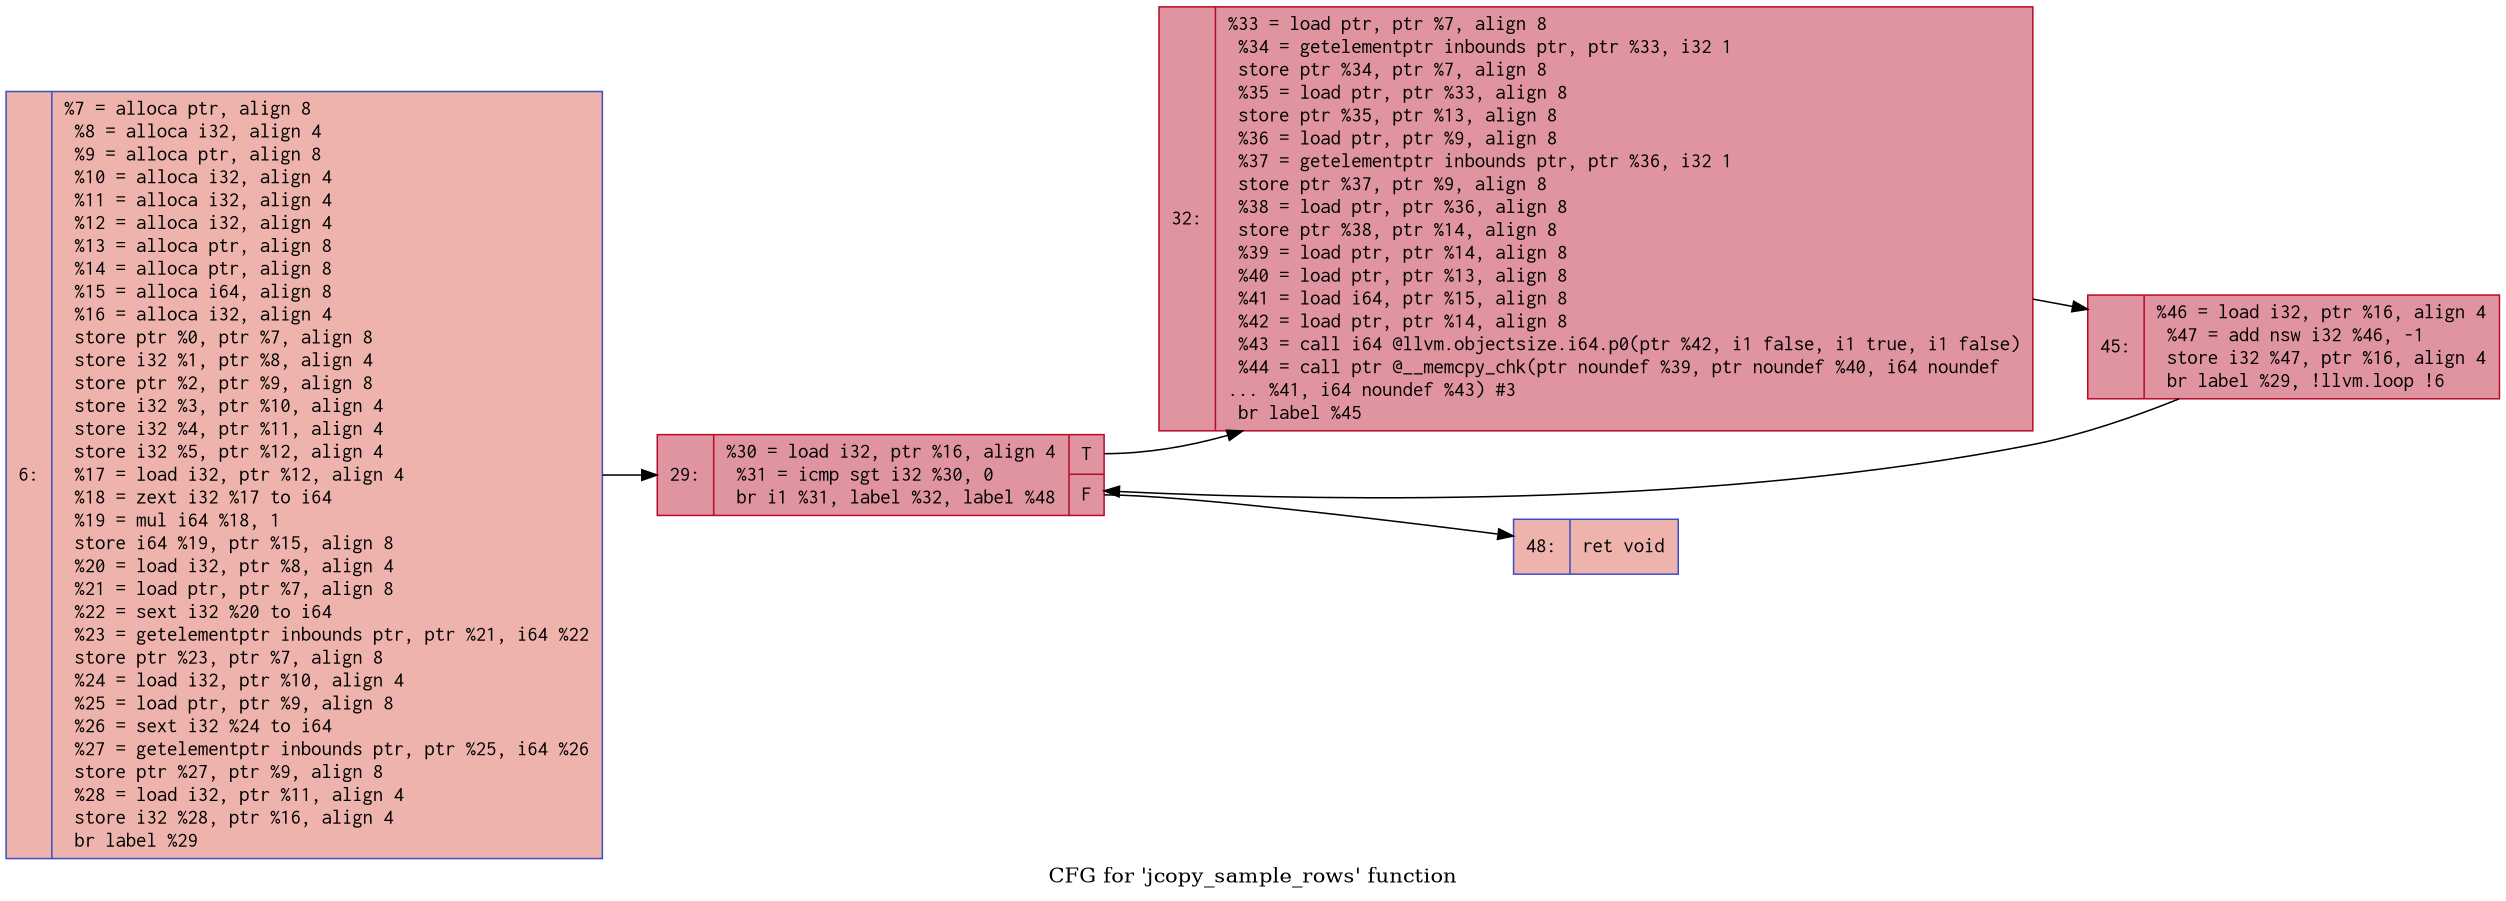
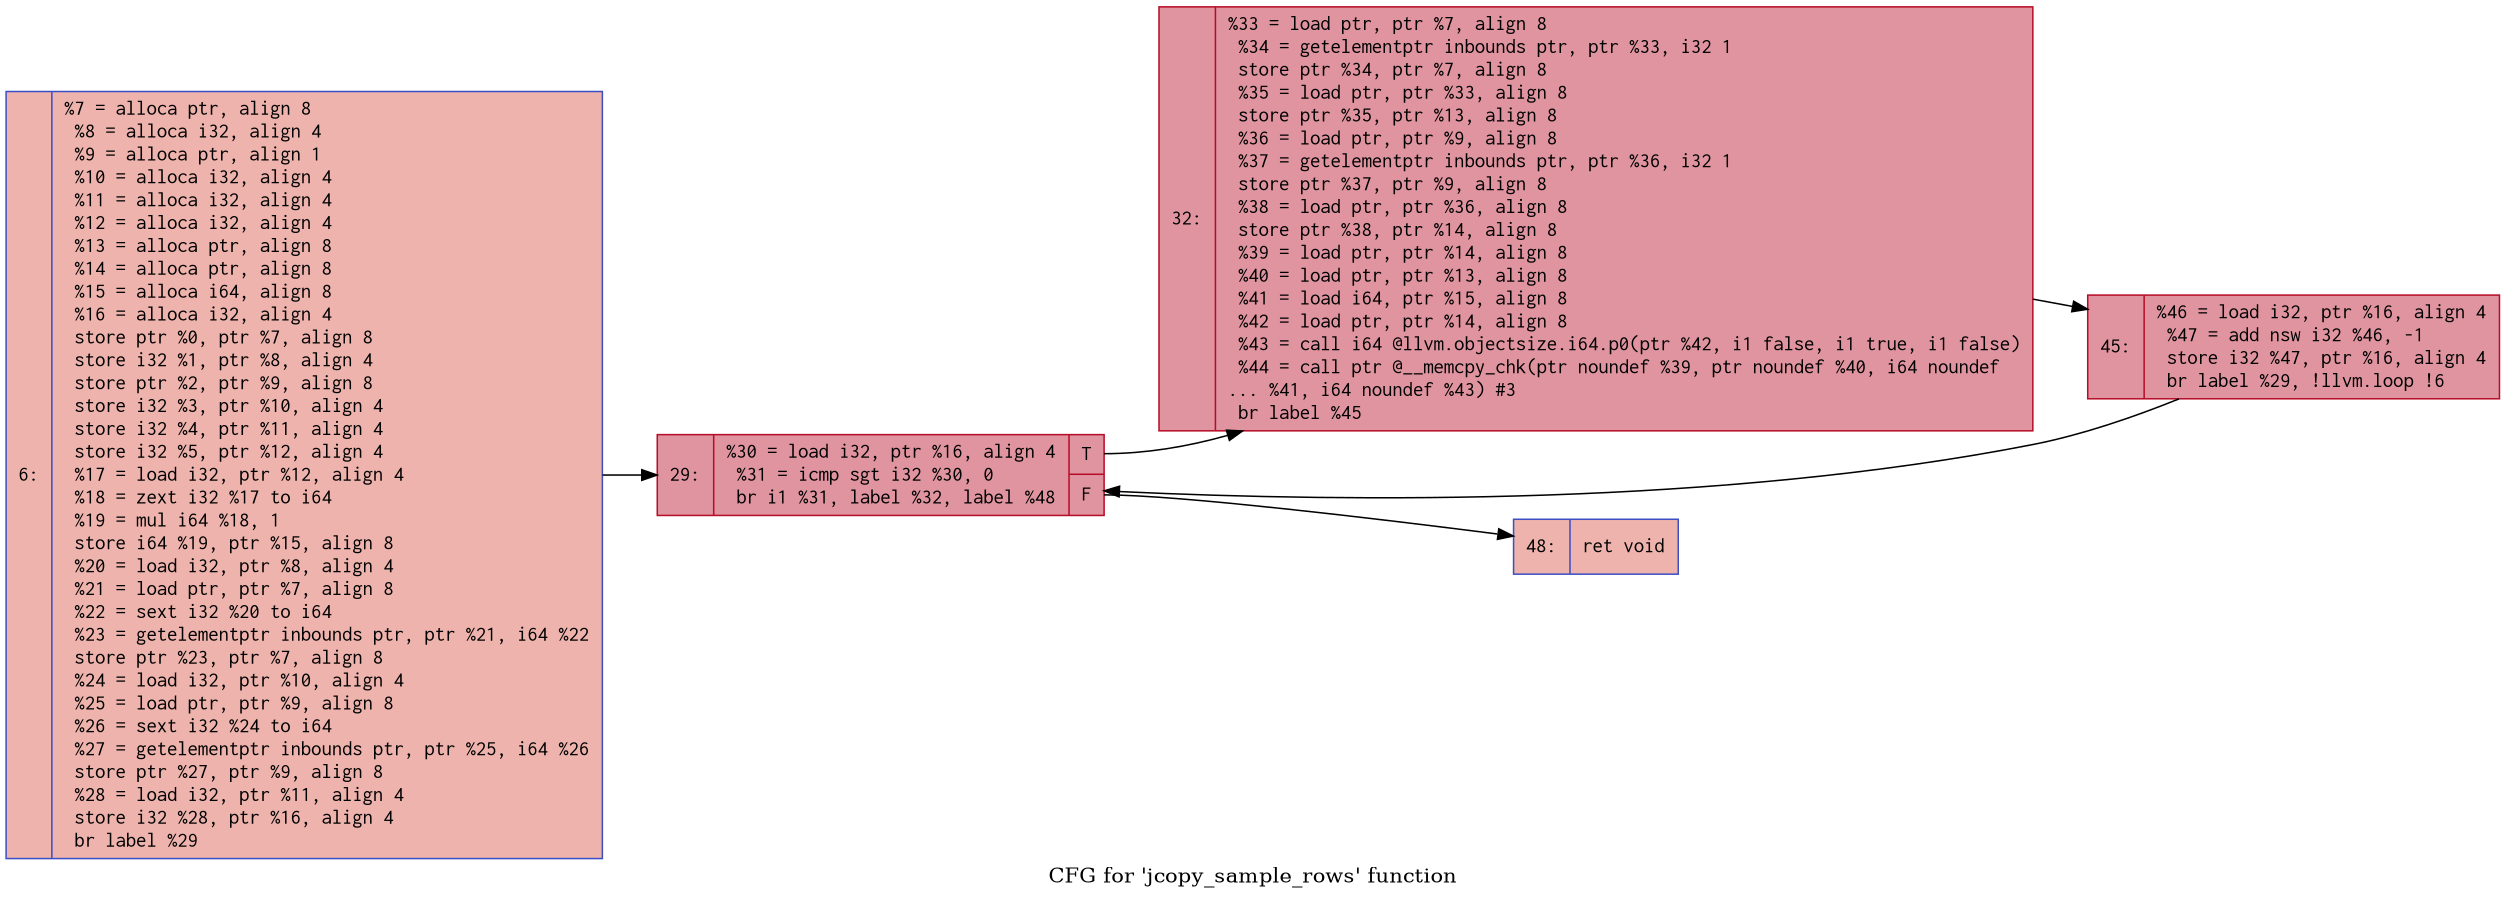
(193, 154) -> (193, 154)
